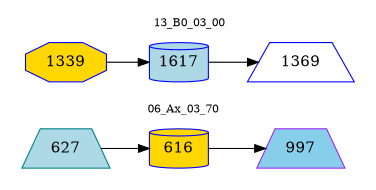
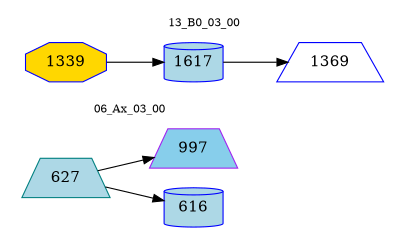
(183, 110) -> (130, 110)
(179, 148) -> (194, 207)
(232, 148) -> (120, 165)
